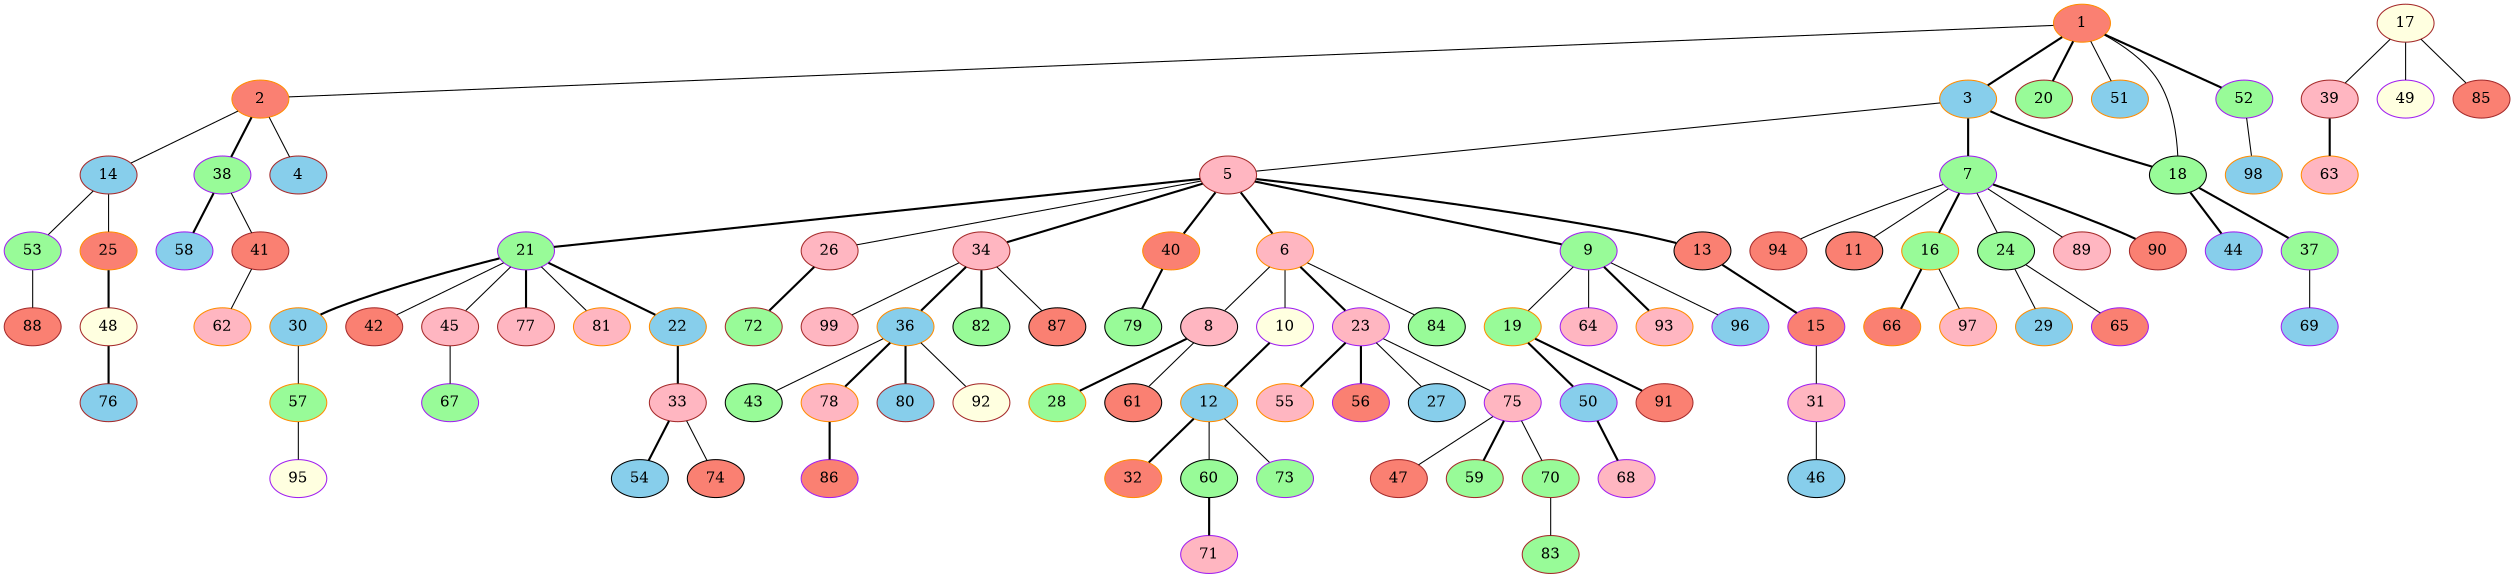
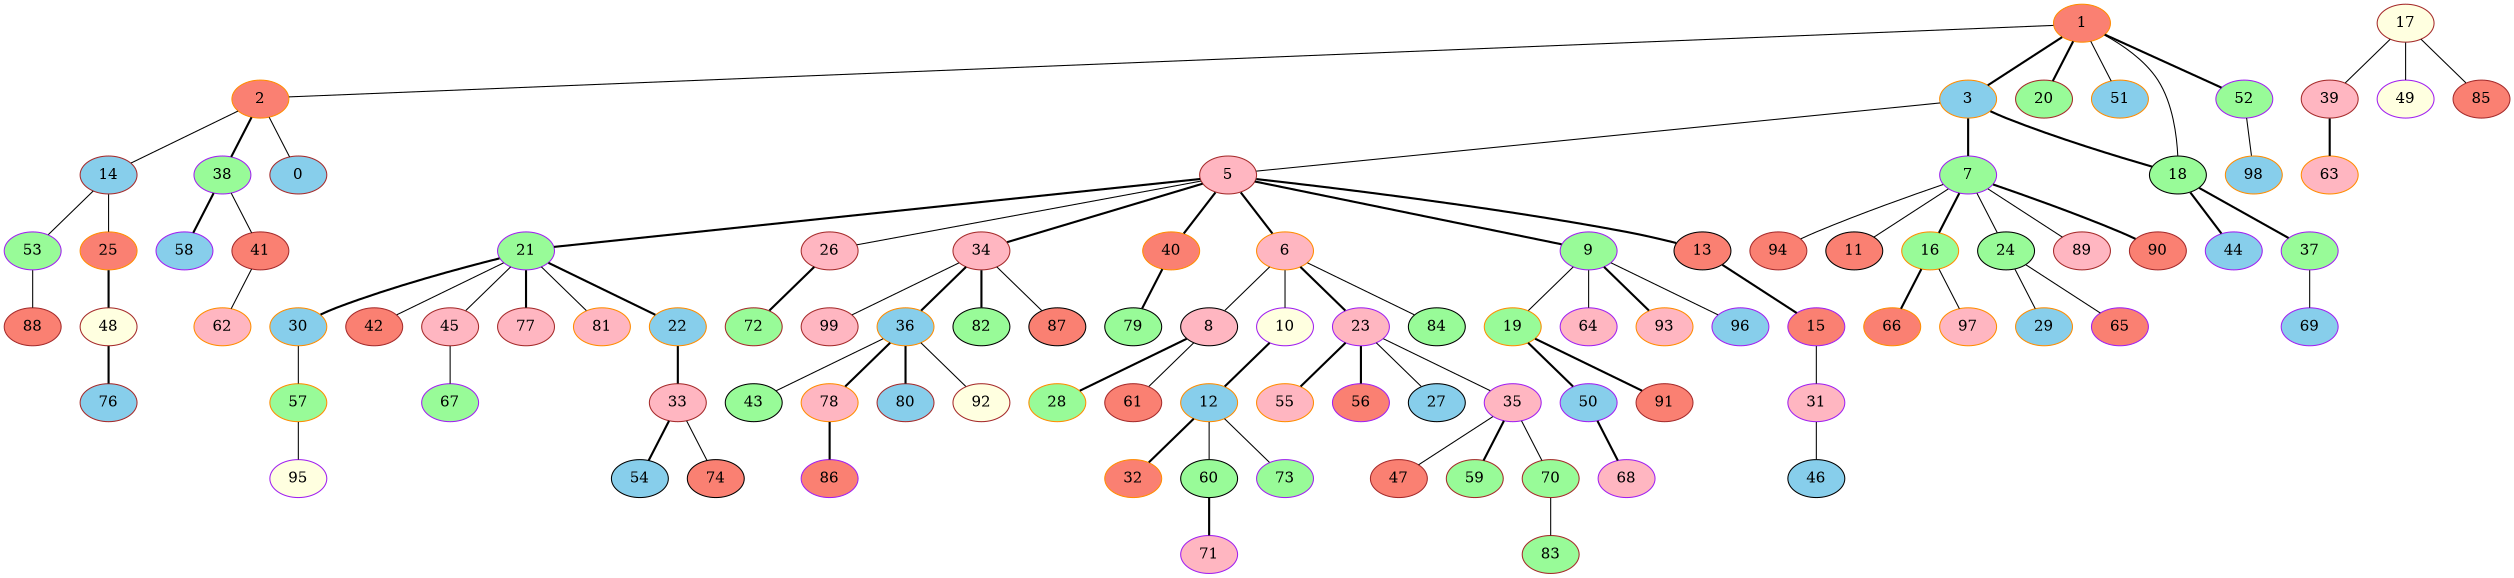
(298, 175) -> (298, 175)
(1133, 403) -> (1133, 403)
(1513, 403) -> (1513, 403)
